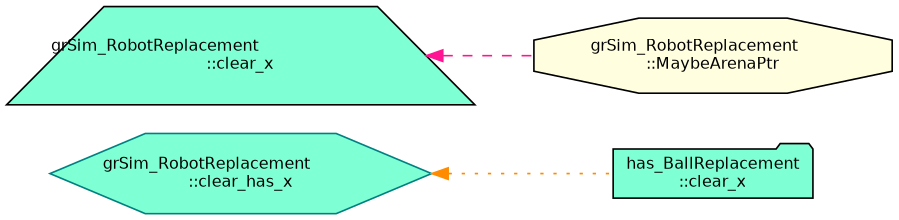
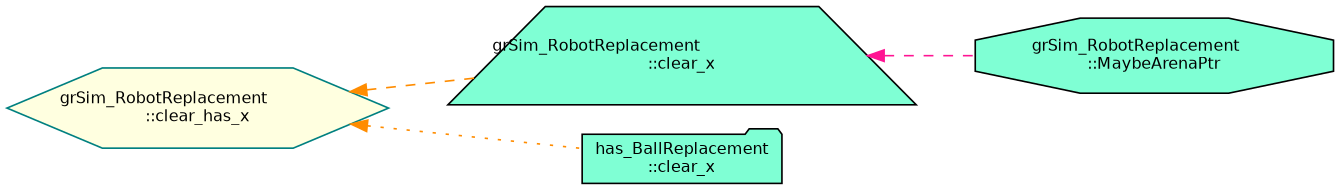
(713, 56) -> (1154, 56)
none -> (420, 84)
(241, 174) -> (198, 108)
